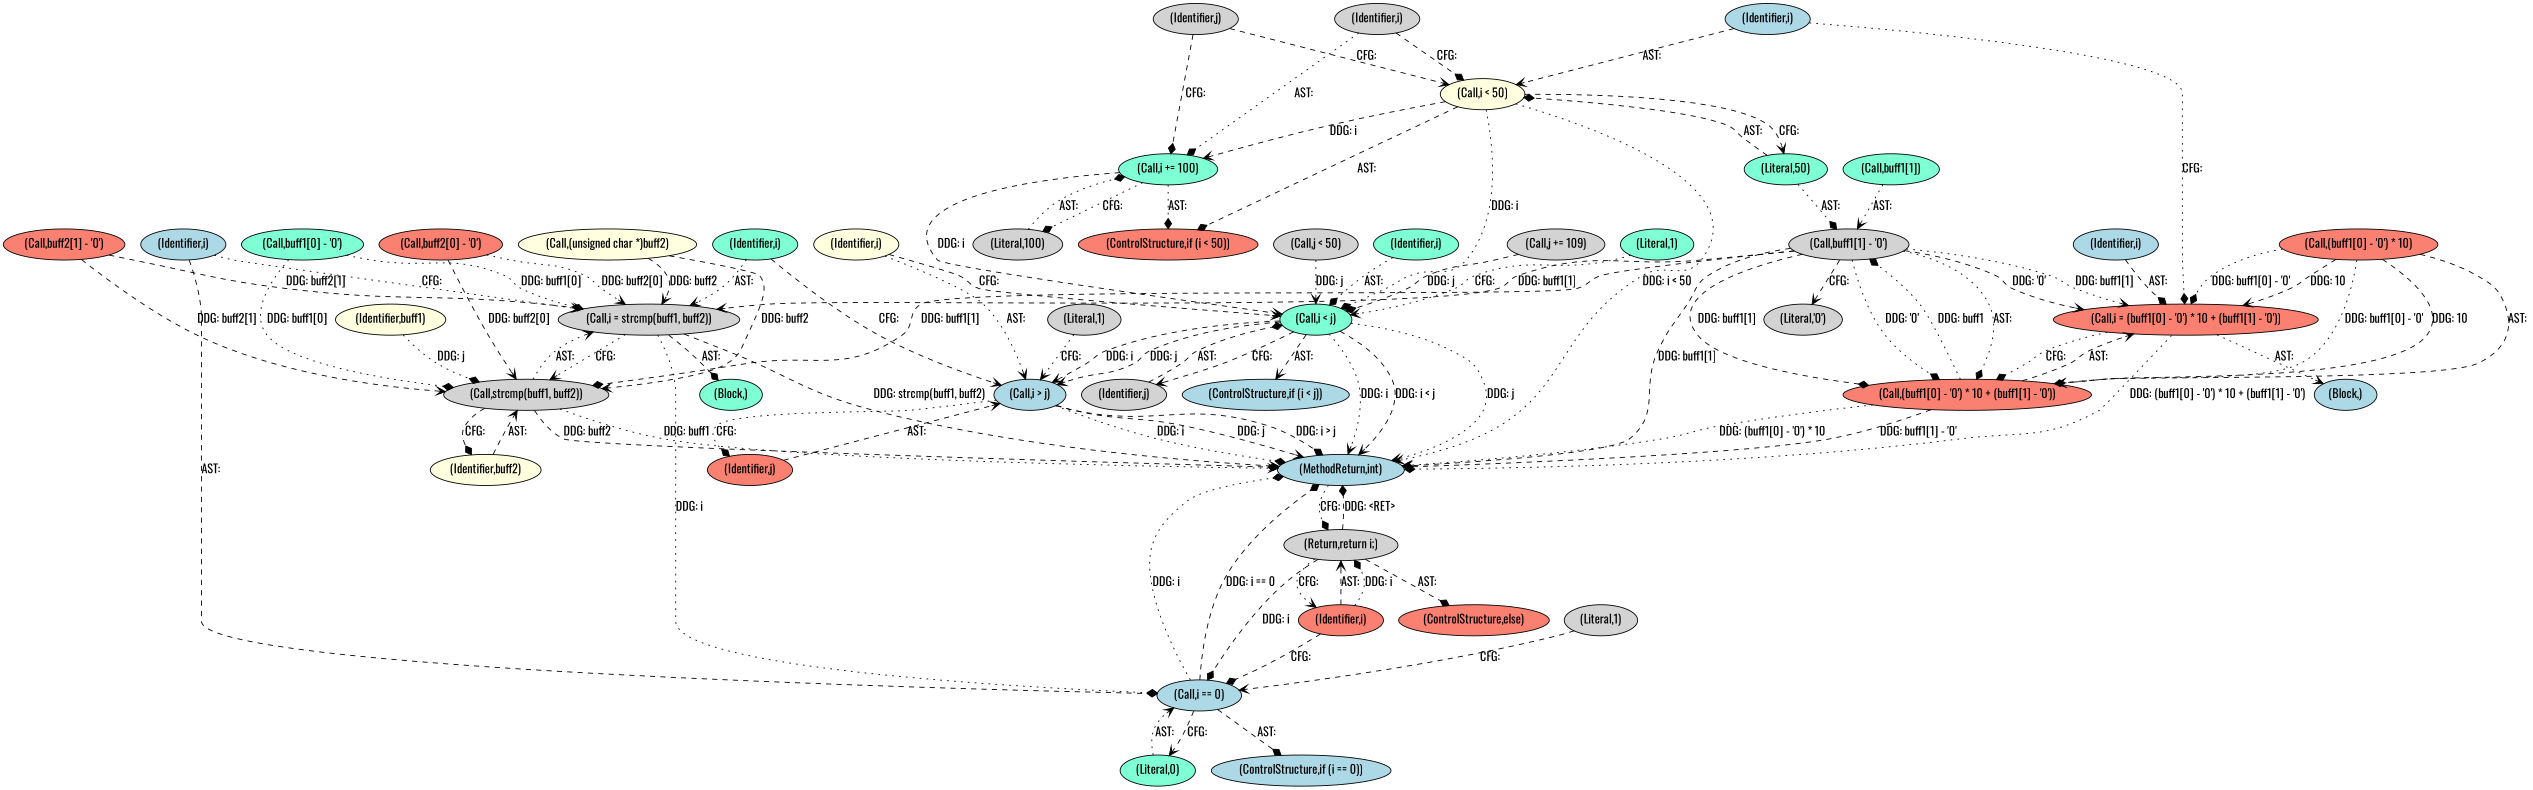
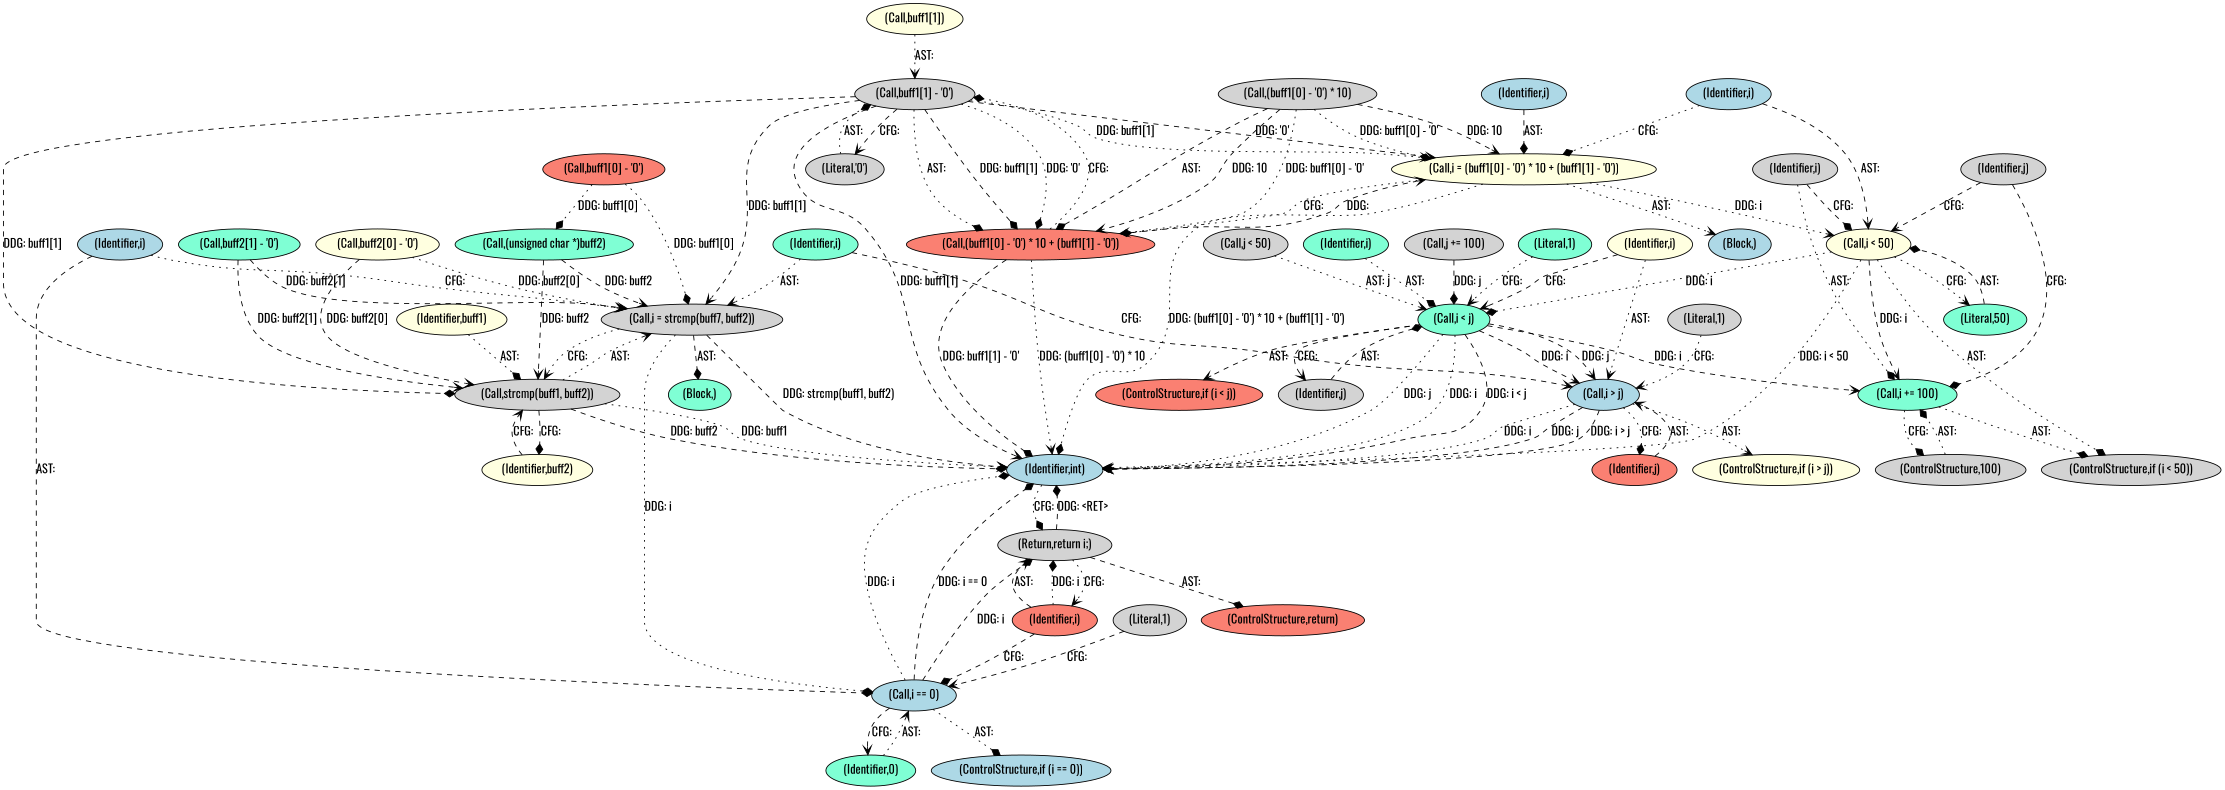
(1661, 99) -> (1930, 276)
(1332, 166) -> (1974, 368)
(1891, 169) -> (915, 19)
(1814, 203) -> (843, 128)
none -> (1708, 207)
(64, 244) -> (239, 244)
(303, 244) -> (604, 169)
(441, 244) -> (378, 244)
(607, 244) -> (544, 244)
(1018, 244) -> (1951, 470)
(1168, 244) -> (2131, 470)
(1556, 244) -> (1454, 244)
(2359, 244) -> (1298, 94)
(987, 270) -> (1668, 366)
(1330, 282) -> (1378, 282)
(649, 320) -> (692, 320)
(1961, 320) -> (1100, 169)
(2186, 320) -> (1524, 169)
(451, 357) -> (511, 357)
(2100, 357) -> (1359, 207)
(311, 360) -> (577, 203)
(1266, 395) -> (1179, 395)
(519, 432) -> (525, 432)
(1341, 470) -> (1055, 470)
none -> (1776, 470)
(1259, 609) -> (967, 617)
(1474, 620) -> (1283, 620)
(1245, 729) -> (962, 729)
(1158, 771) -> (871, 771)
